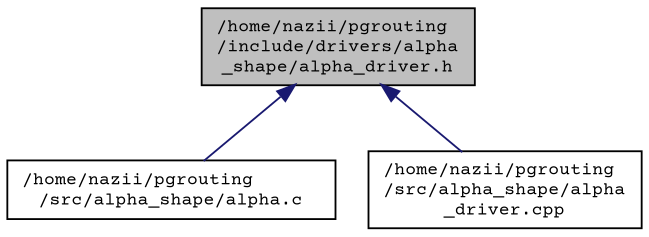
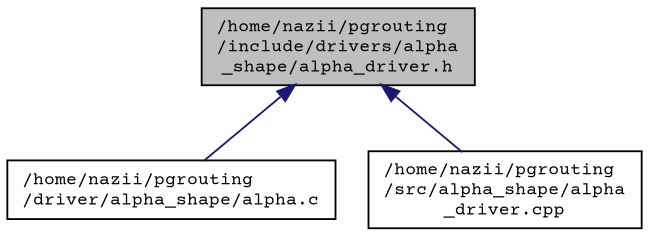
(171, 190) -> (171, 190)
